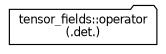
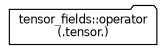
(83, 27) -> (83, 27)
